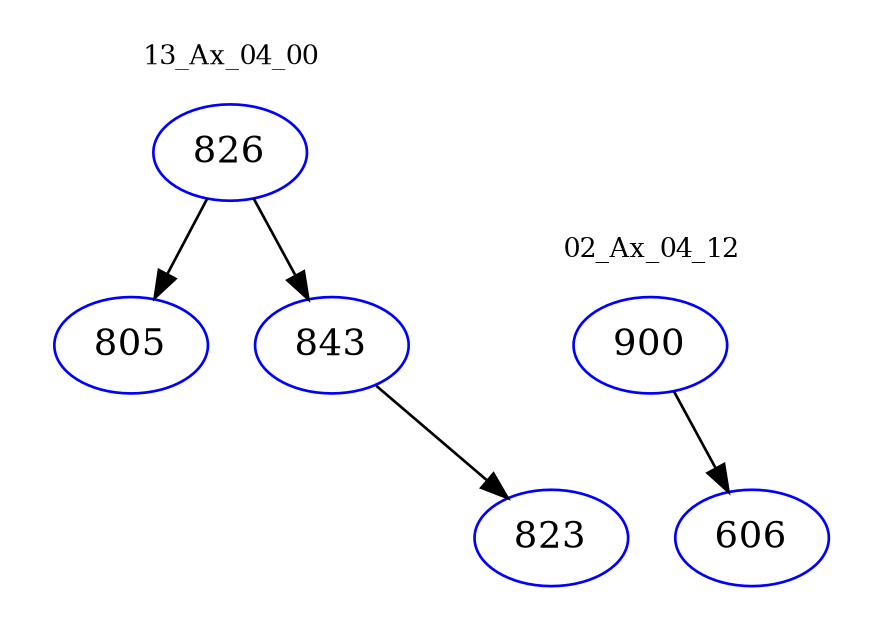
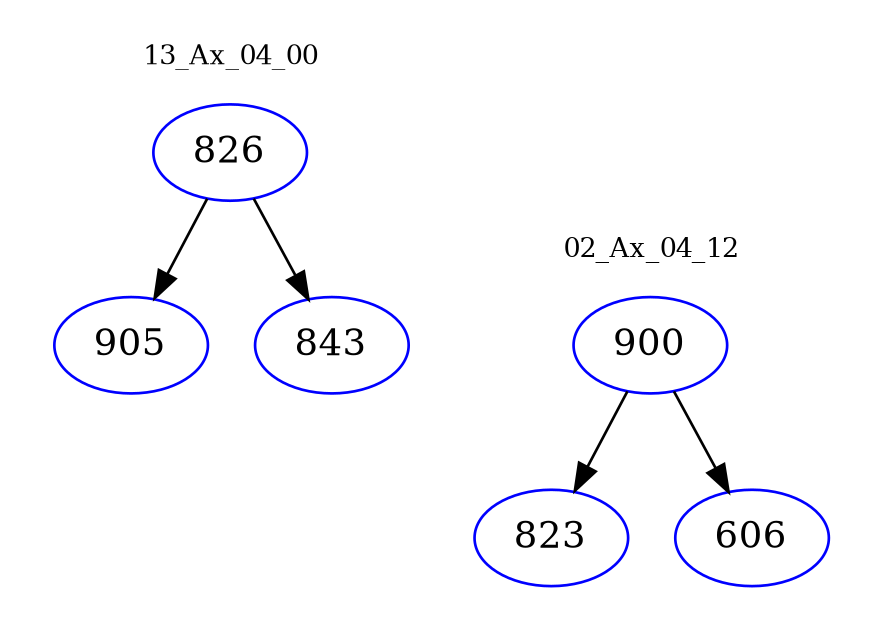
(131, 345) -> (131, 345)
(432, 433) -> (607, 429)
